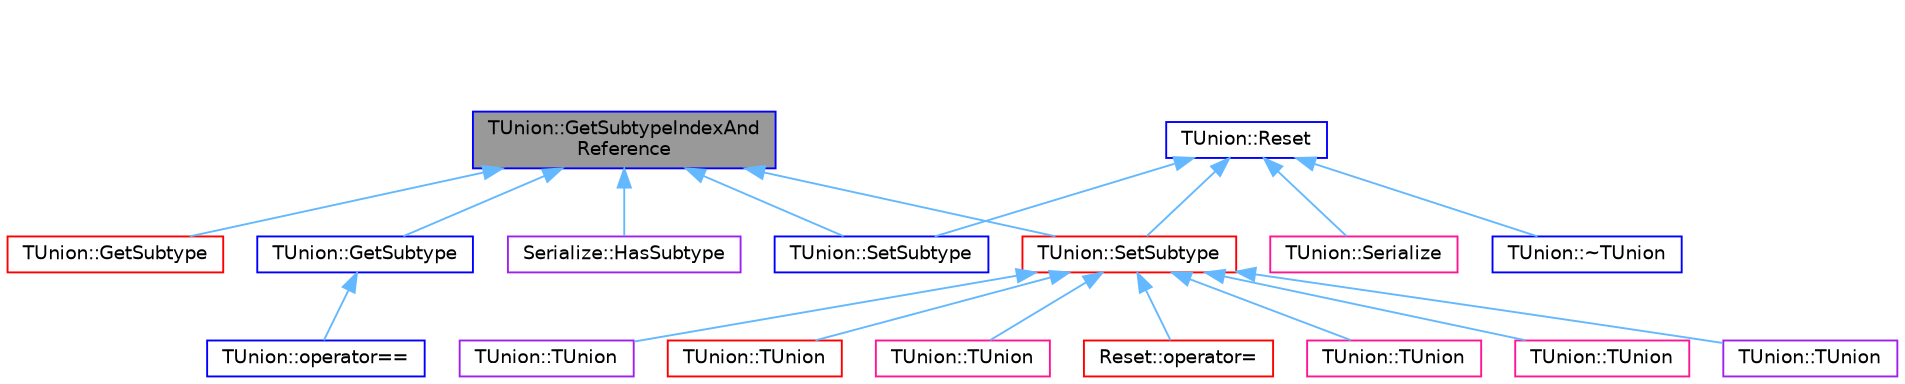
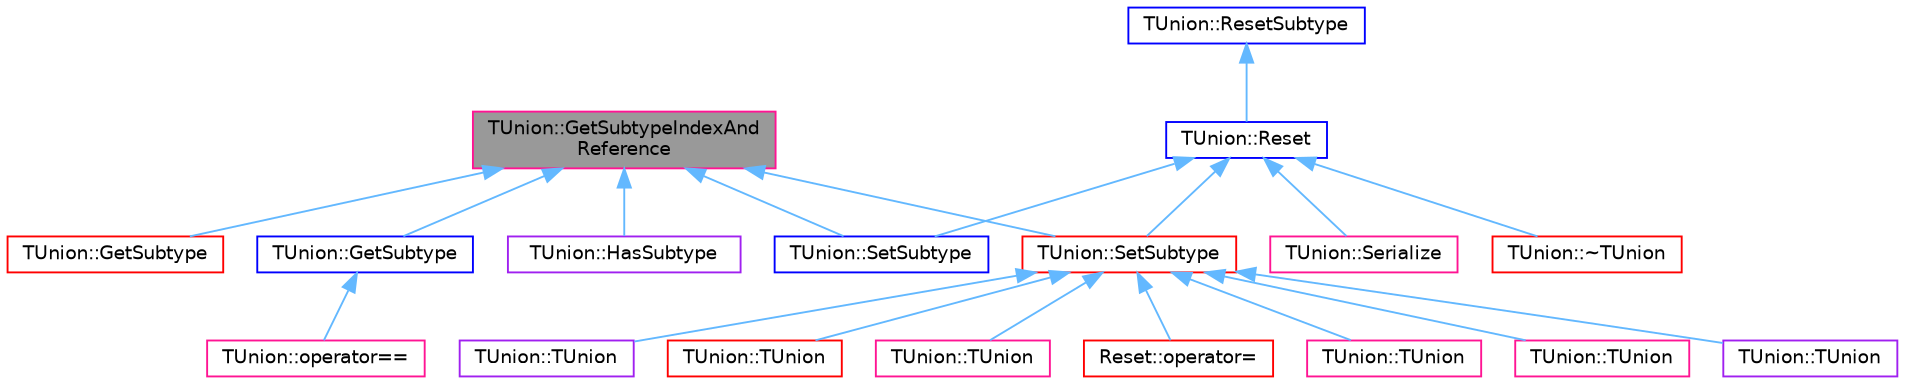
none -> (1247, 26)
(624, 140) -> (624, 140)
(624, 254) -> (624, 254)
(1587, 254) -> (1587, 254)
(316, 358) -> (316, 358)
